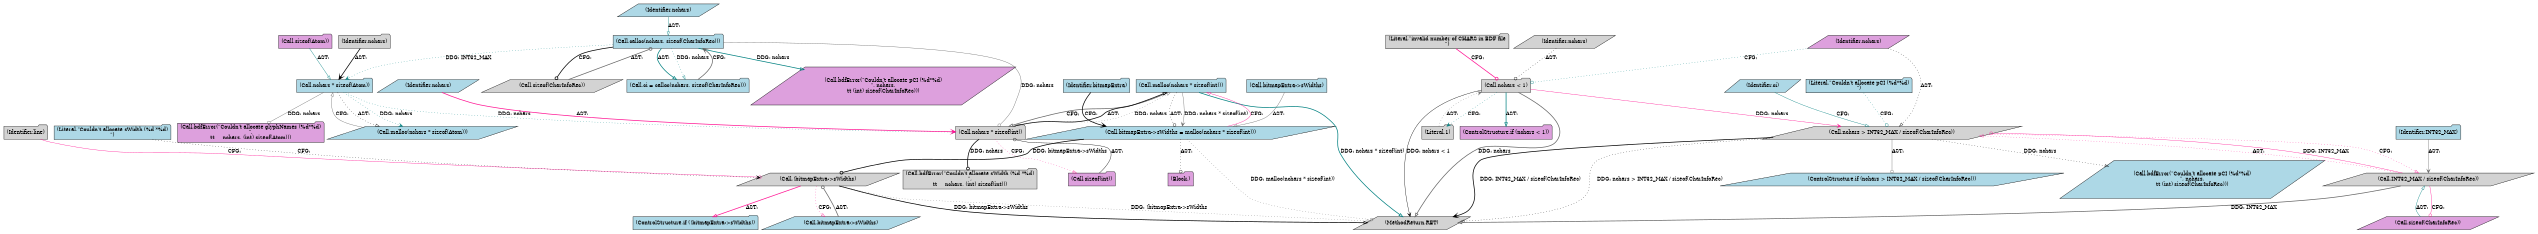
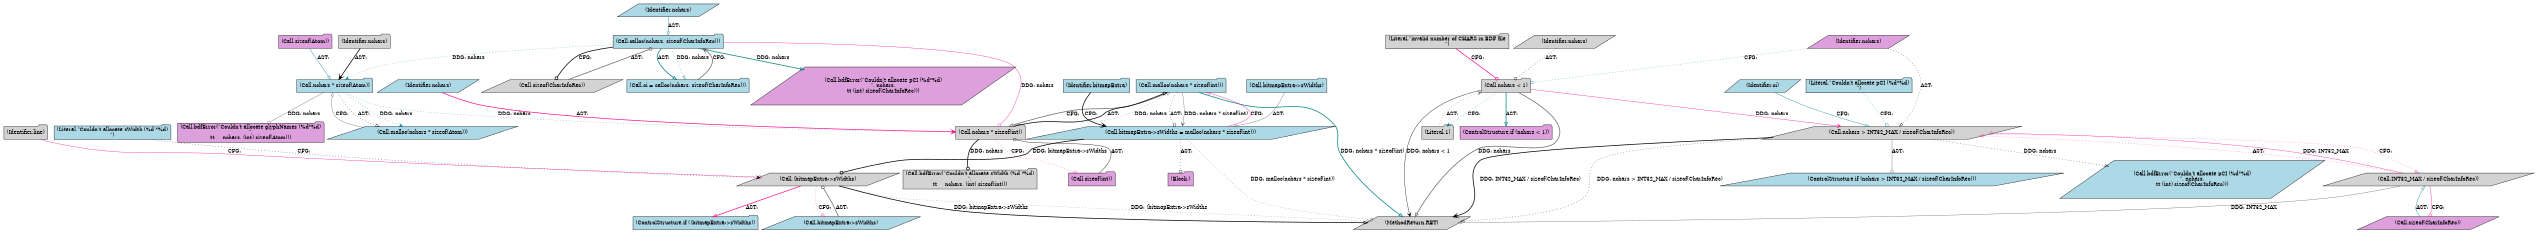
(903, 47) -> (903, 47)
(469, 58) -> (469, 58)
(2428, 133) -> none
(1032, 159) -> (1032, 159)
(1932, 215) -> (1932, 215)
